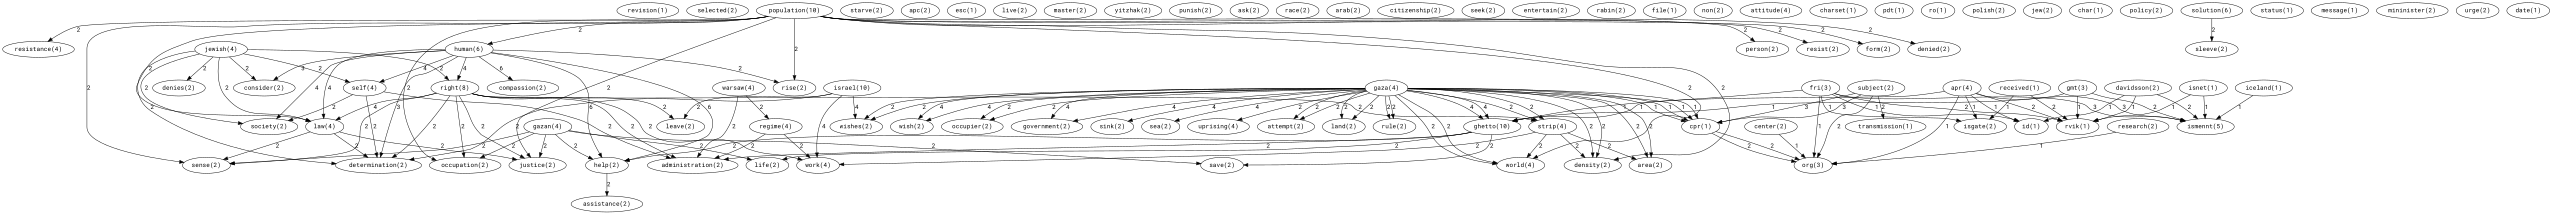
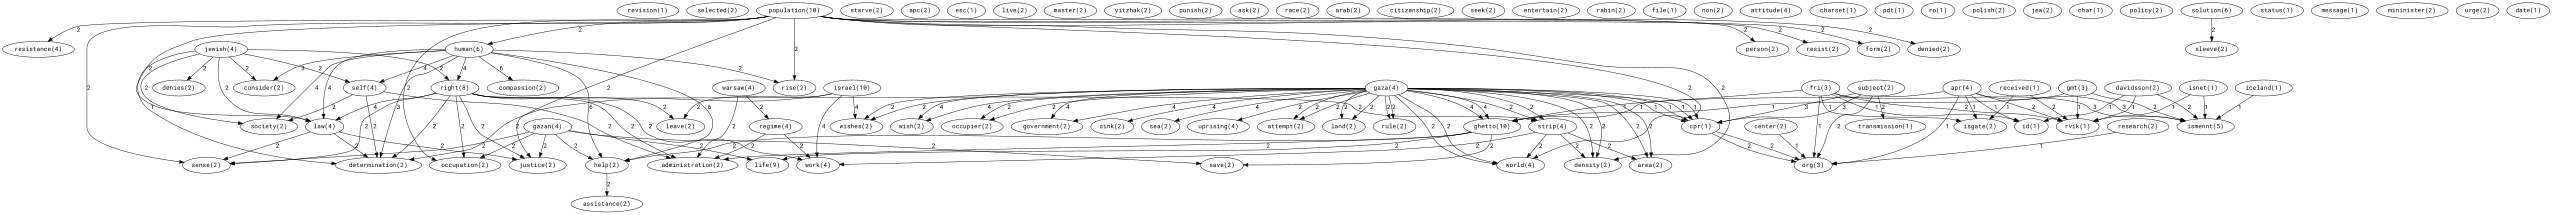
(152, 107) -> (152, 107)
(767, 165) -> (767, 165)
